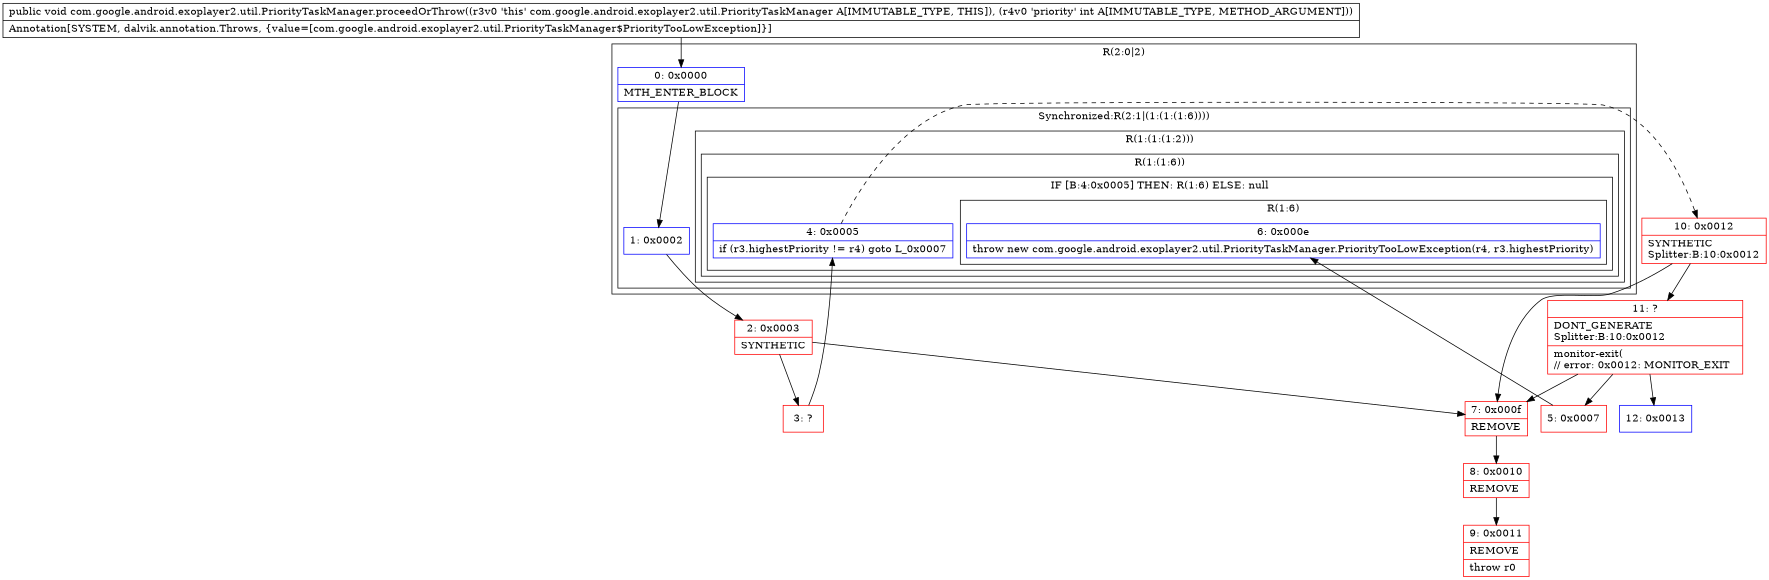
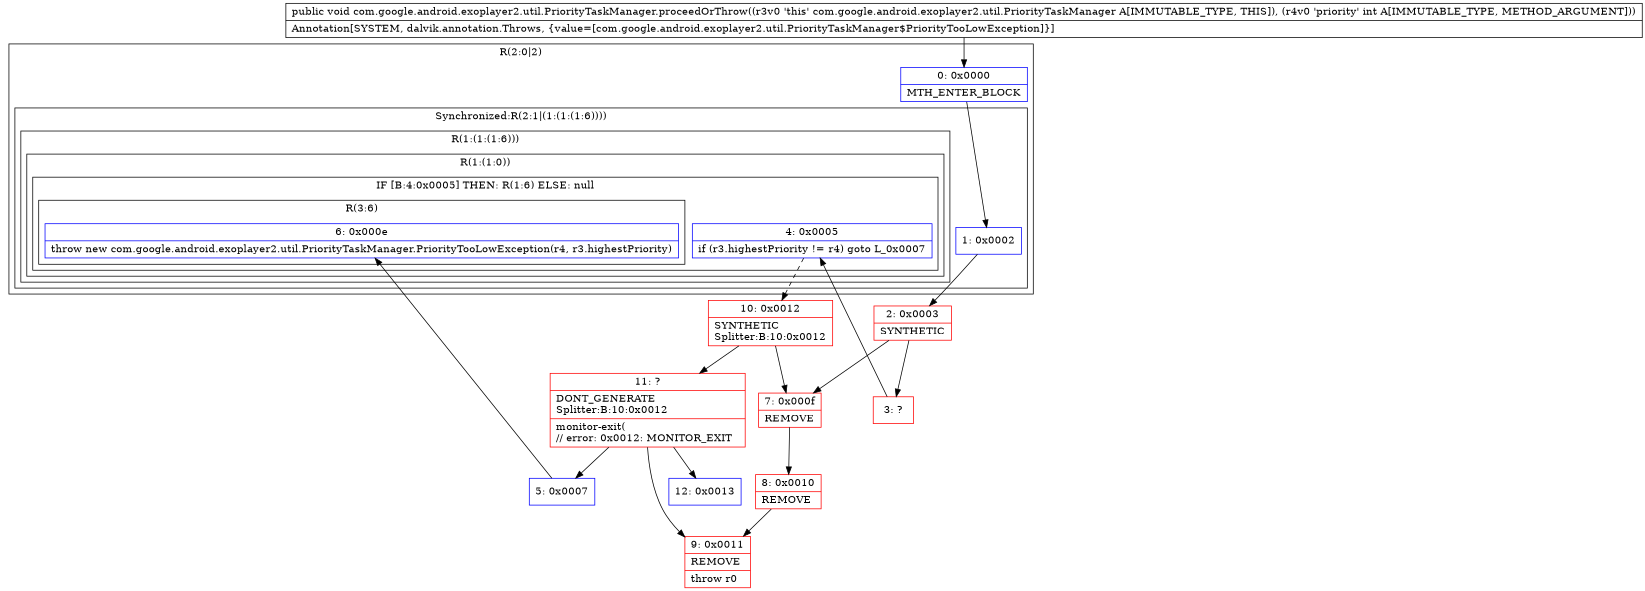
(1160, 140) -> (485, 140)
(1160, 163) -> (485, 163)
(1283, 209) -> (362, 209)
(1556, 386) -> (656, 493)
(1574, 419) -> (562, 492)
